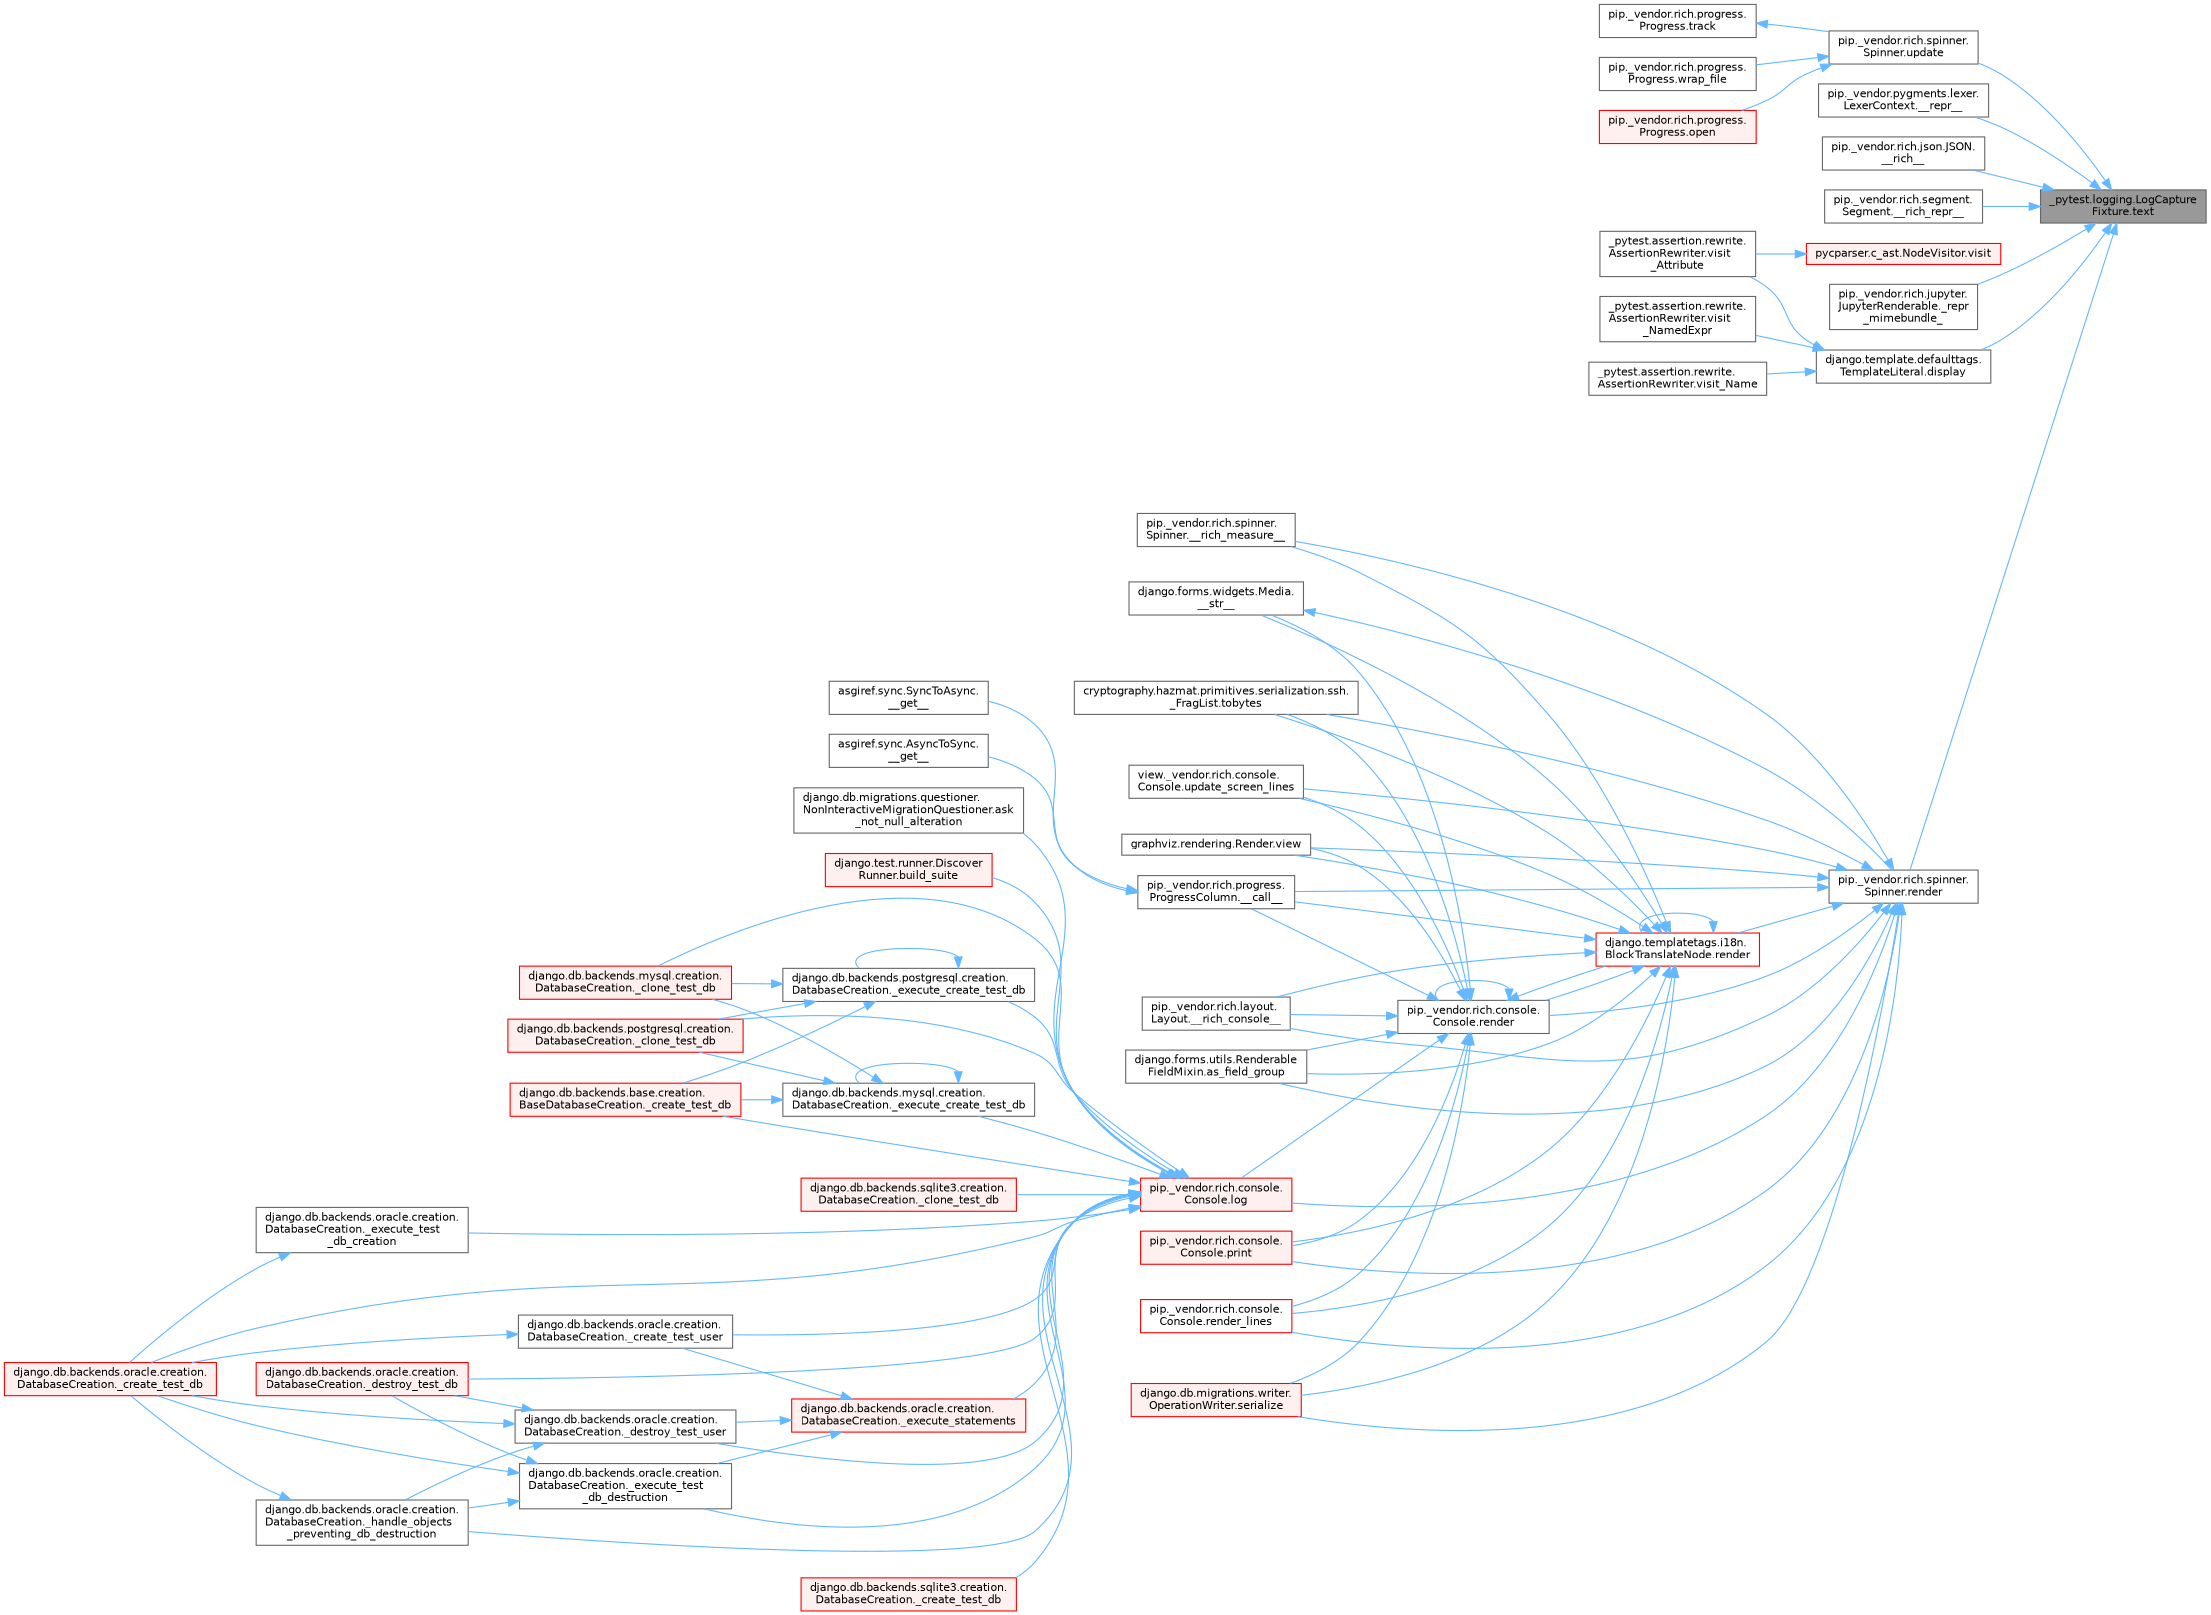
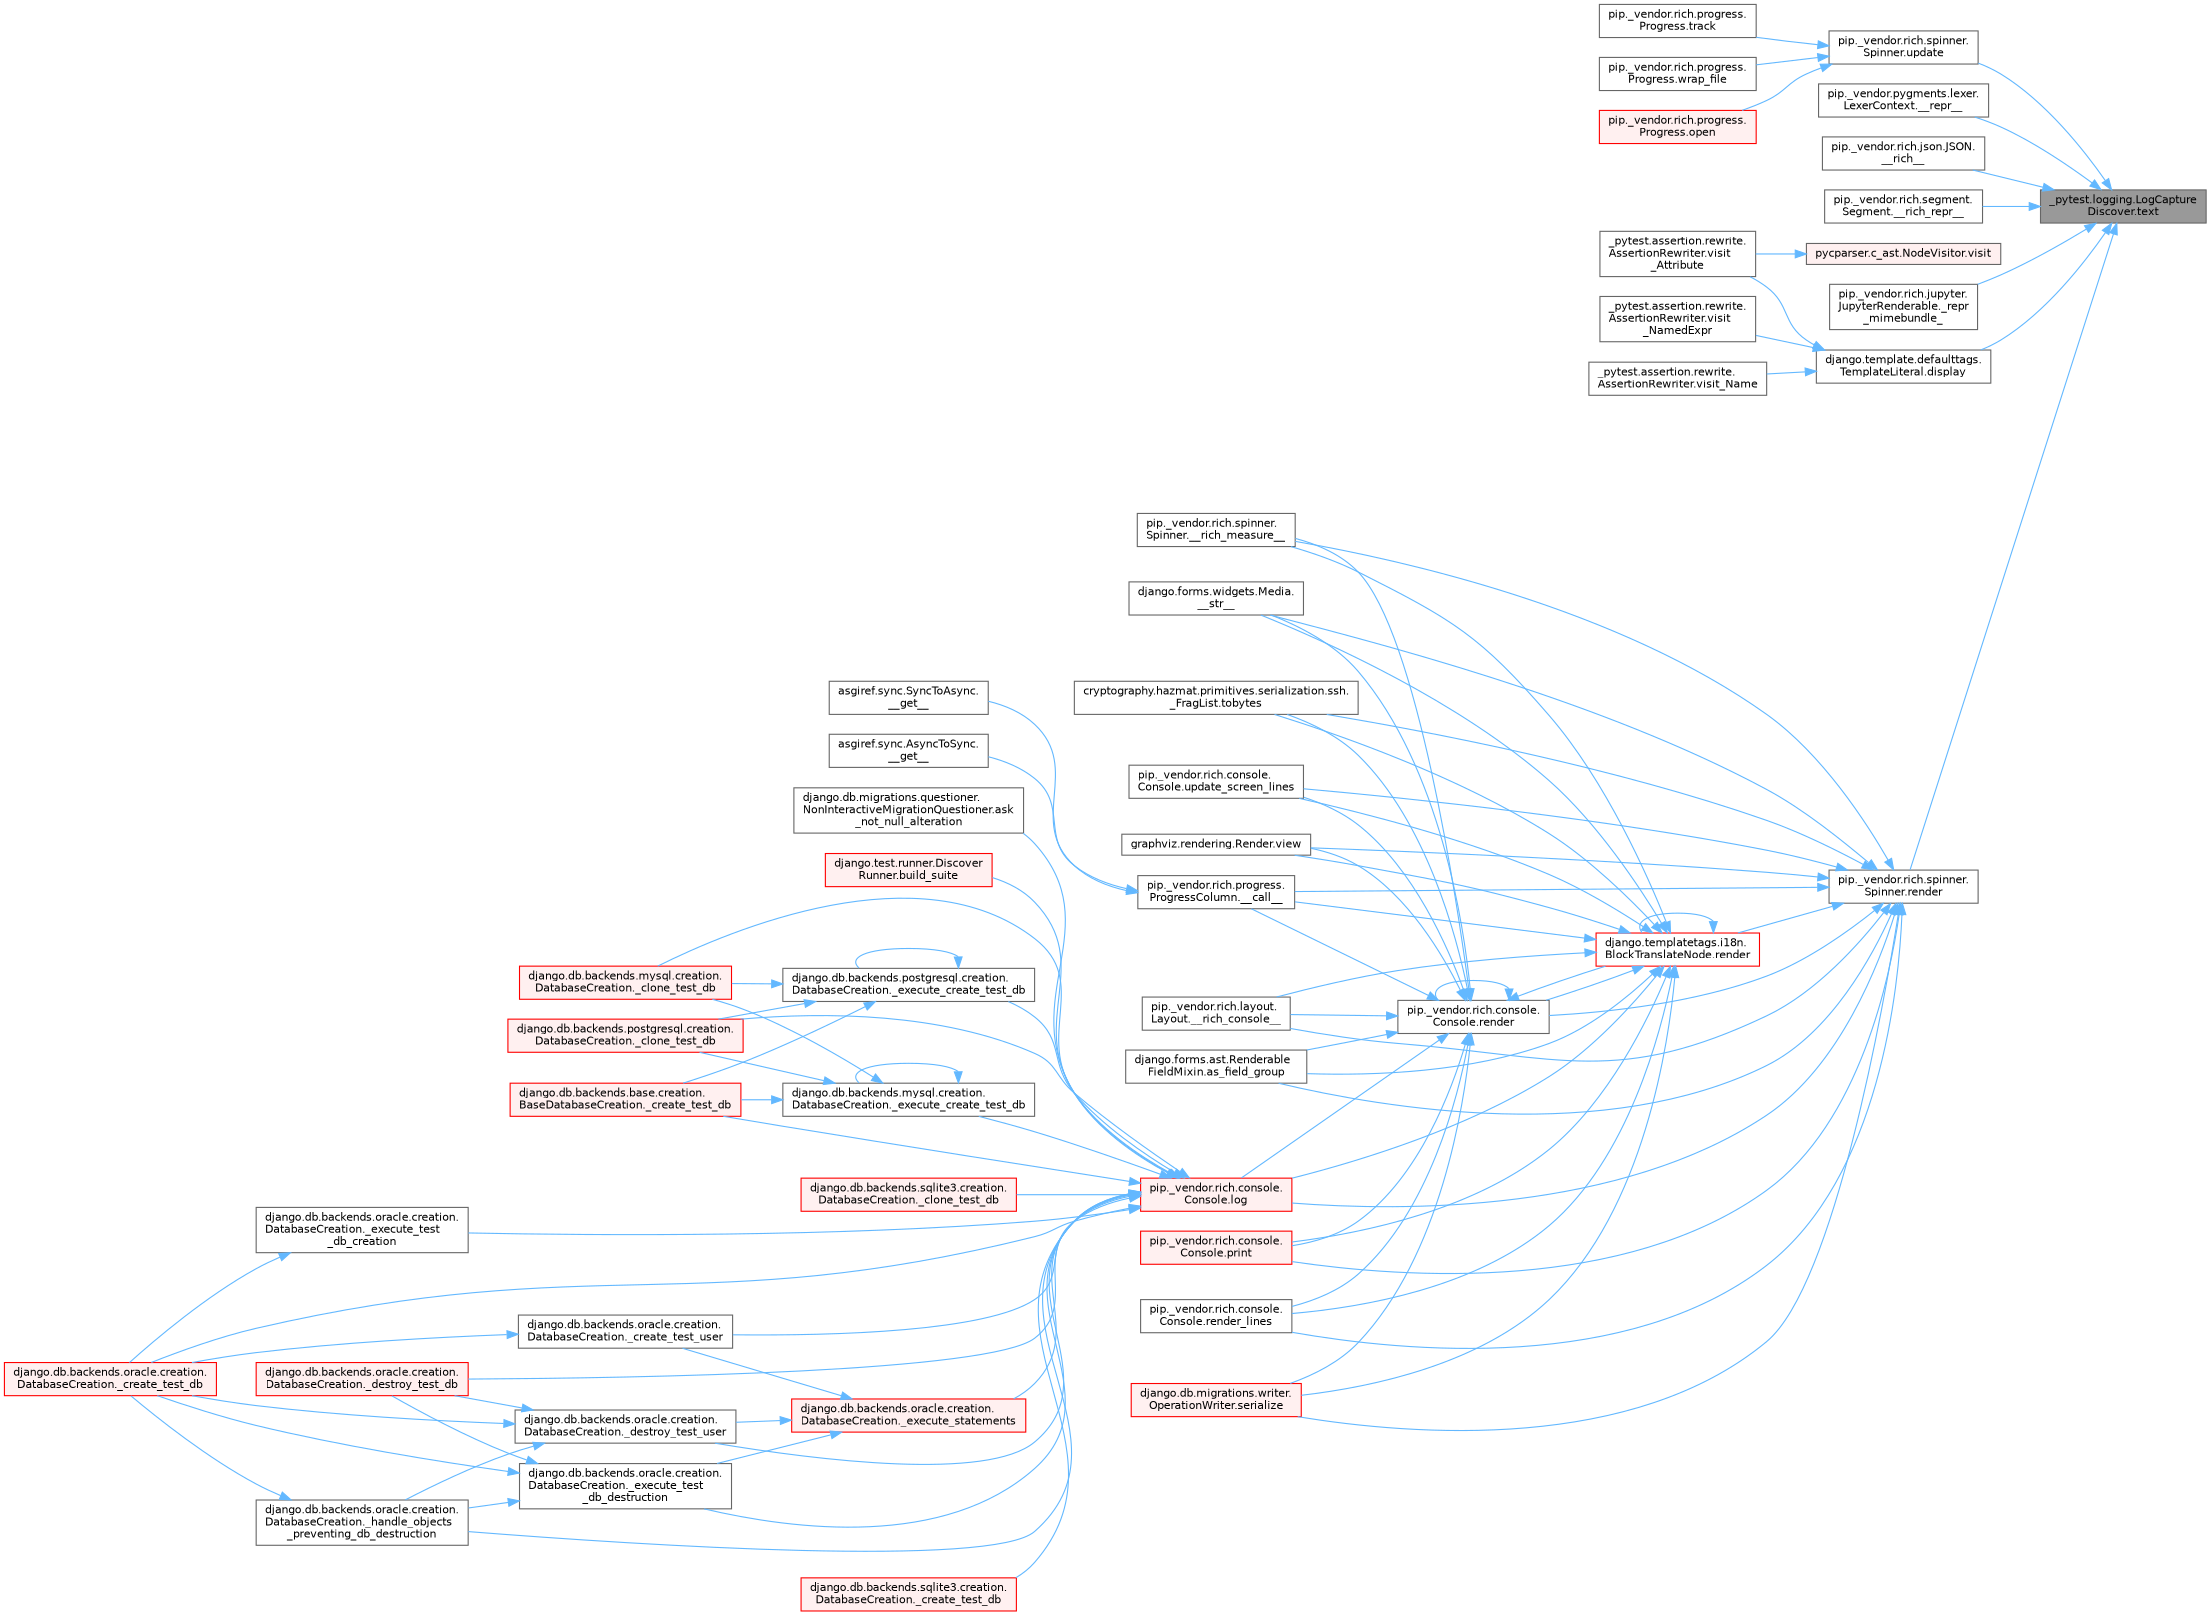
(1798, 28) -> (1787, 41)
(2123, 206) -> (2123, 206)
(1904, 254) -> (1904, 254)
(1622, 704) -> (1583, 709)
none -> (1424, 740)
(1216, 782) -> (1216, 782)
(1216, 1067) -> (1216, 1067)
none -> (1502, 1103)
(1216, 1316) -> (1216, 1316)
